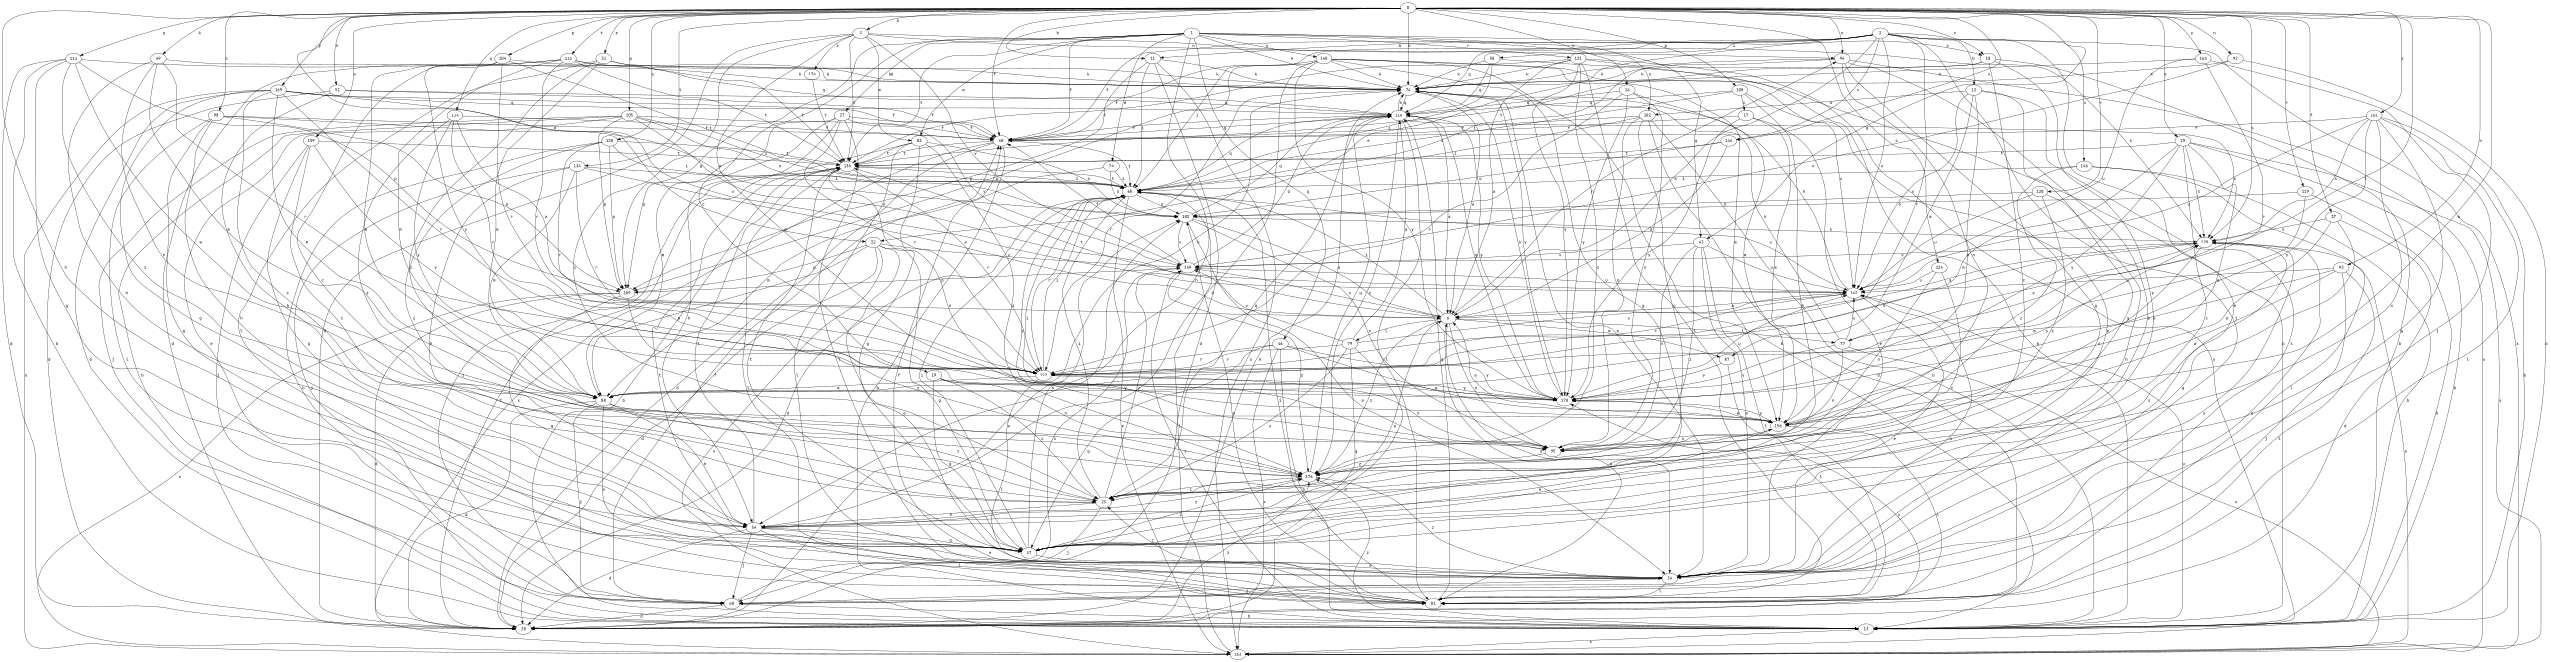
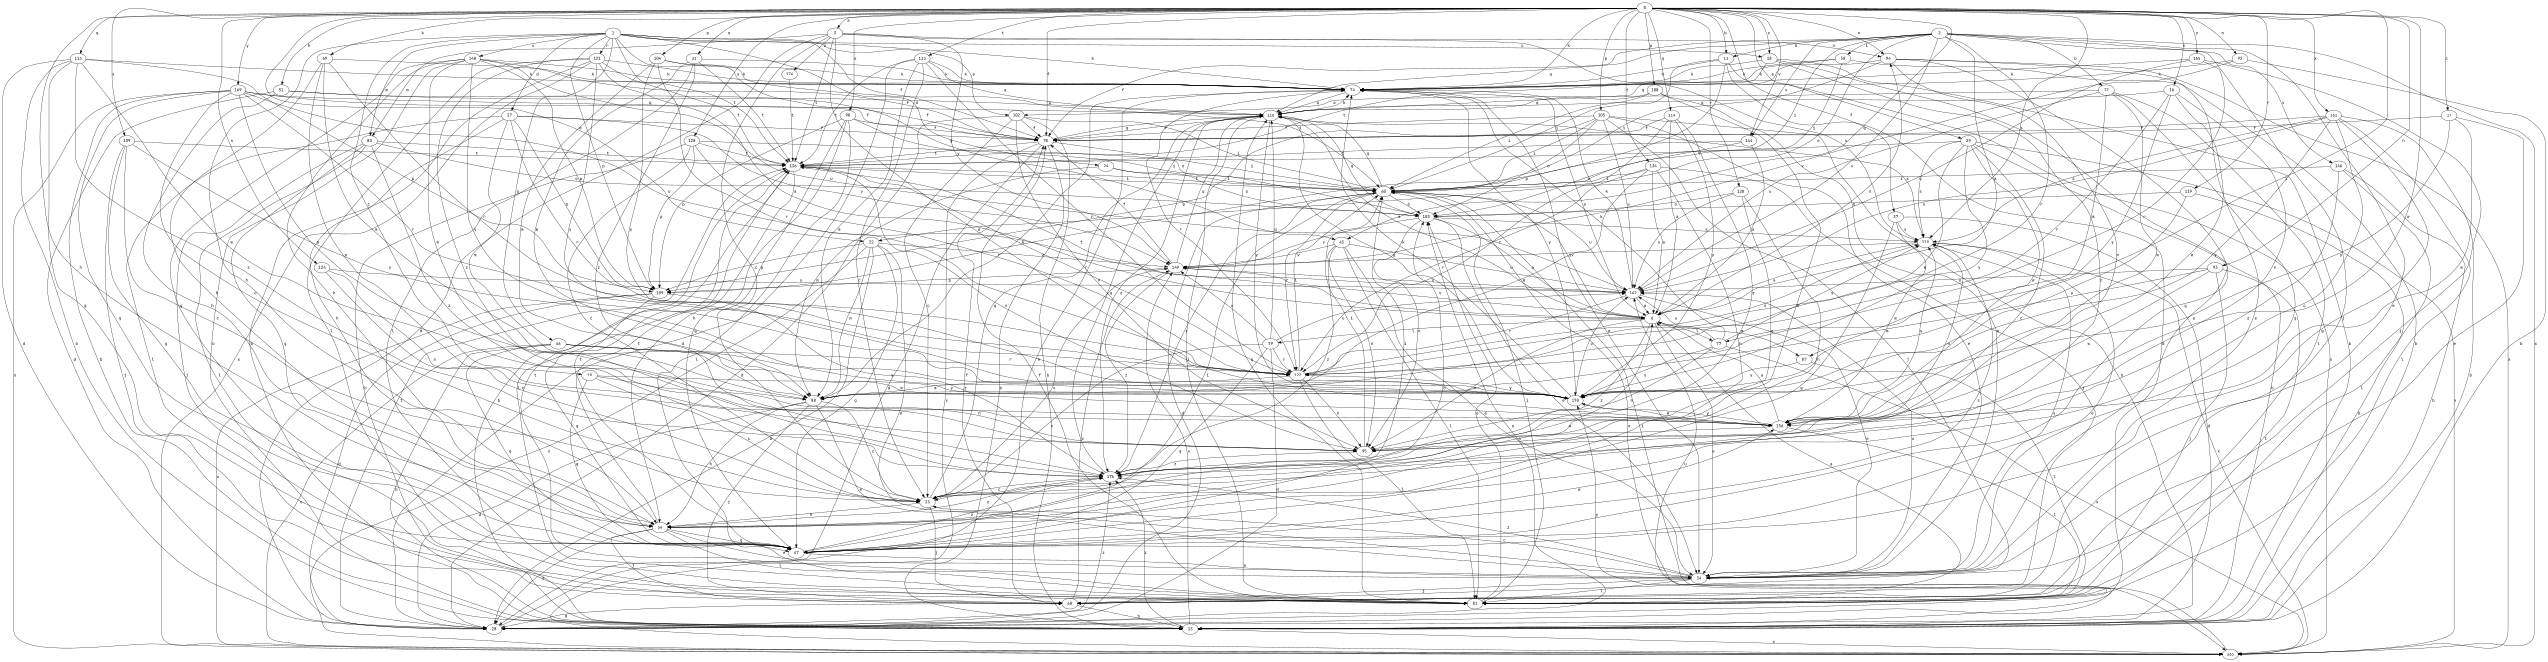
(1742, 101) -> (2090, 11)
(1001, 141) -> (1046, 141)
